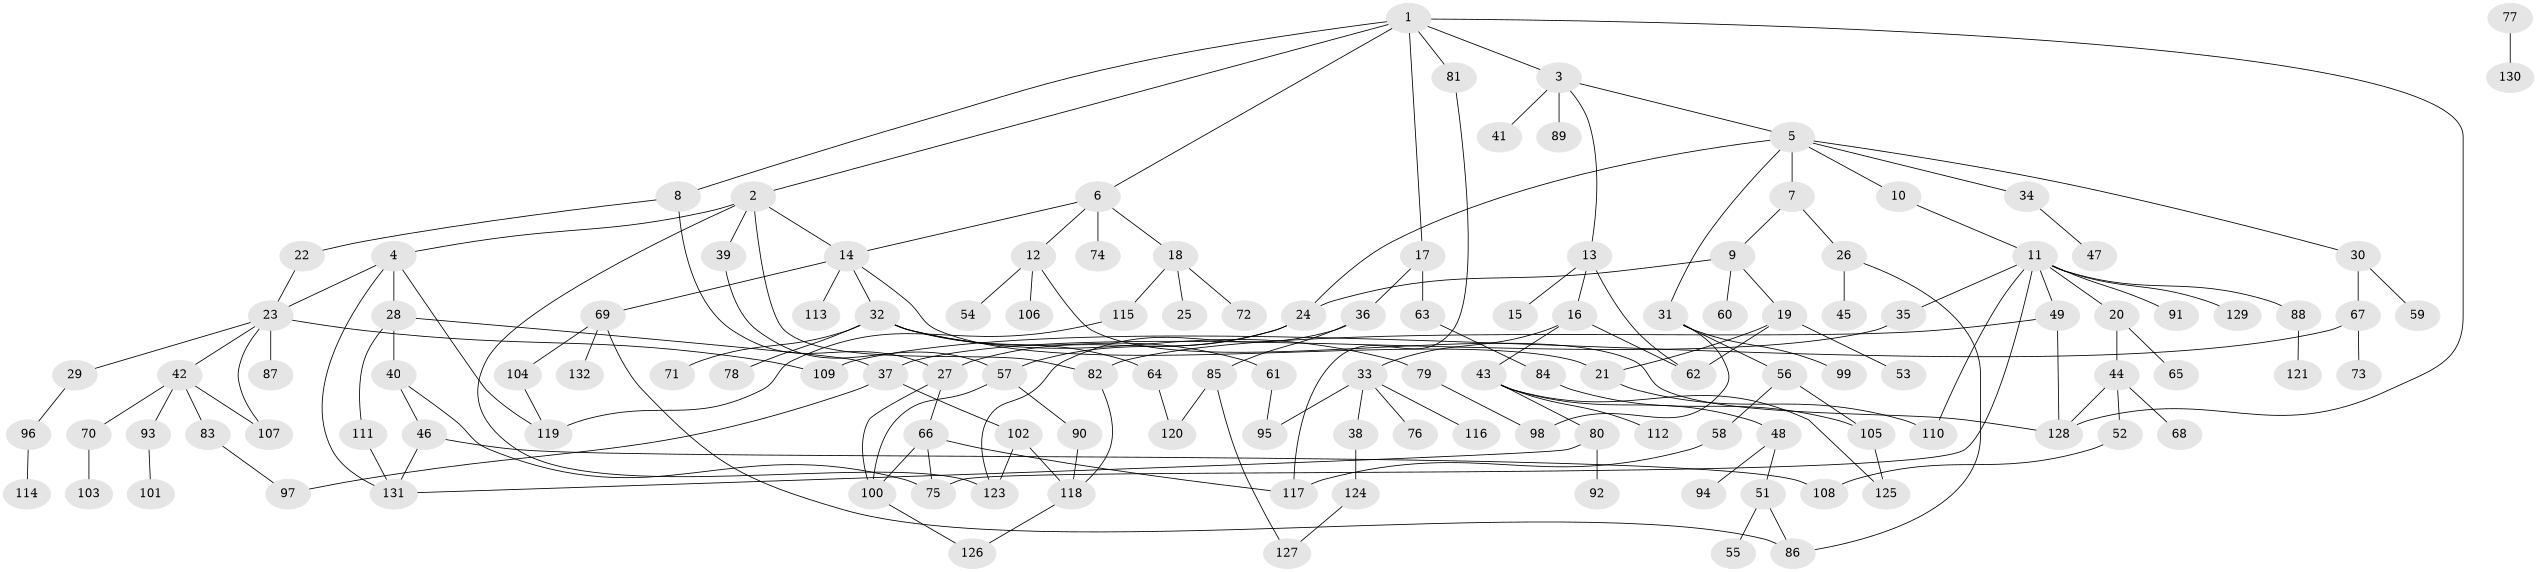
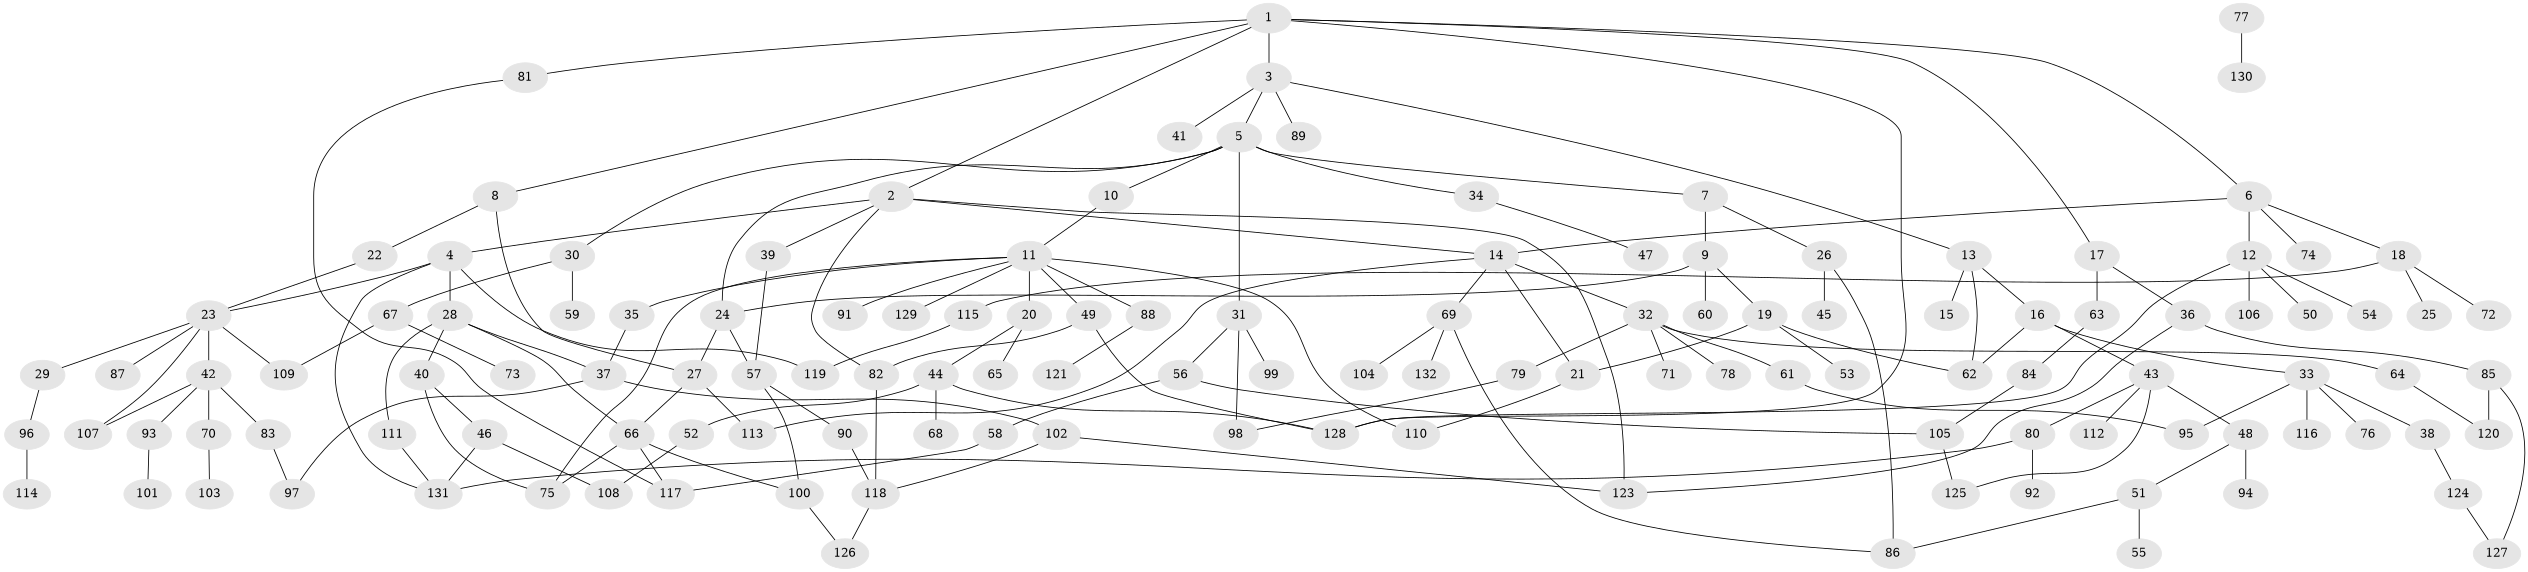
none -> (2310, 316)
none -> (549, 365)
(533, 405) -> none
(872, 417) -> (723, 405)
